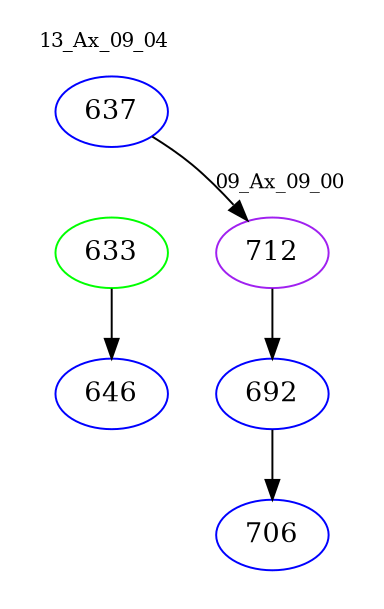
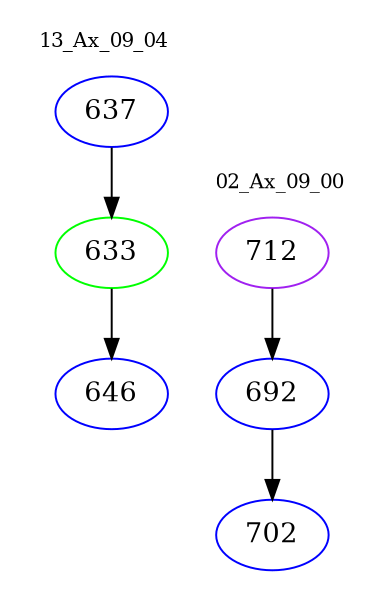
(280, 183) -> (280, 183)
(213, 184) -> (112, 173)
(272, 535) -> (272, 535)
